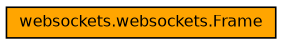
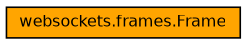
(141, 23) -> (123, 23)
